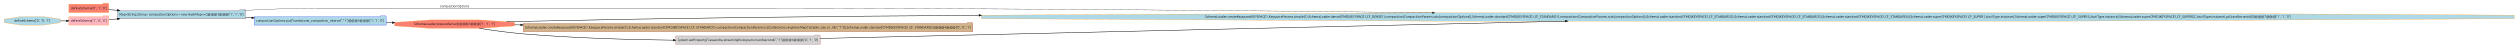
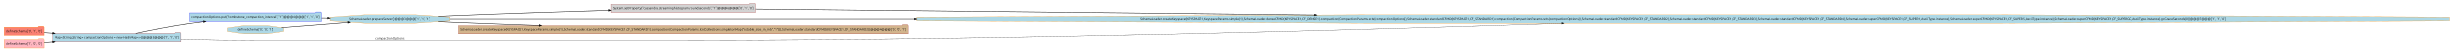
(63, 21) -> (315, 25)
(455, 24) -> (390, 19)
